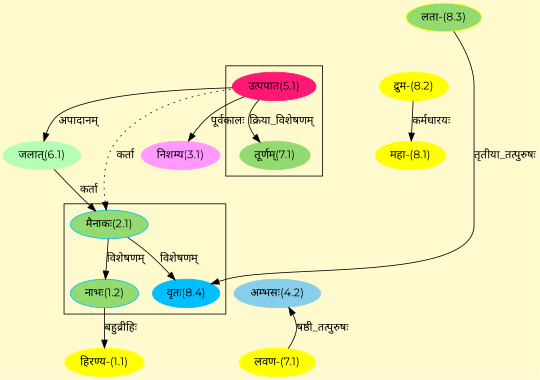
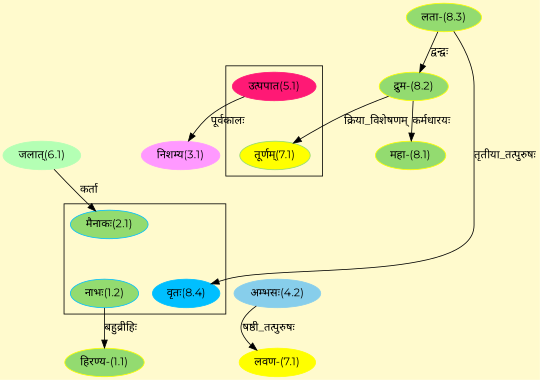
none -> (430, 48)
(414, 86) -> (414, 86)
(133, 95) -> none
(249, 117) -> (343, 115)
(141, 119) -> none
(275, 155) -> (275, 155)
(411, 155) -> (411, 155)
(150, 254) -> none
(107, 255) -> none
(296, 332) -> (242, 324)
(104, 362) -> (104, 362)
